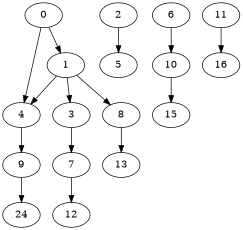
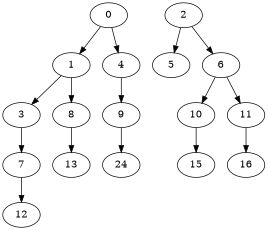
none -> (200, 37)
none -> (232, 87)
(46, 88) -> none
